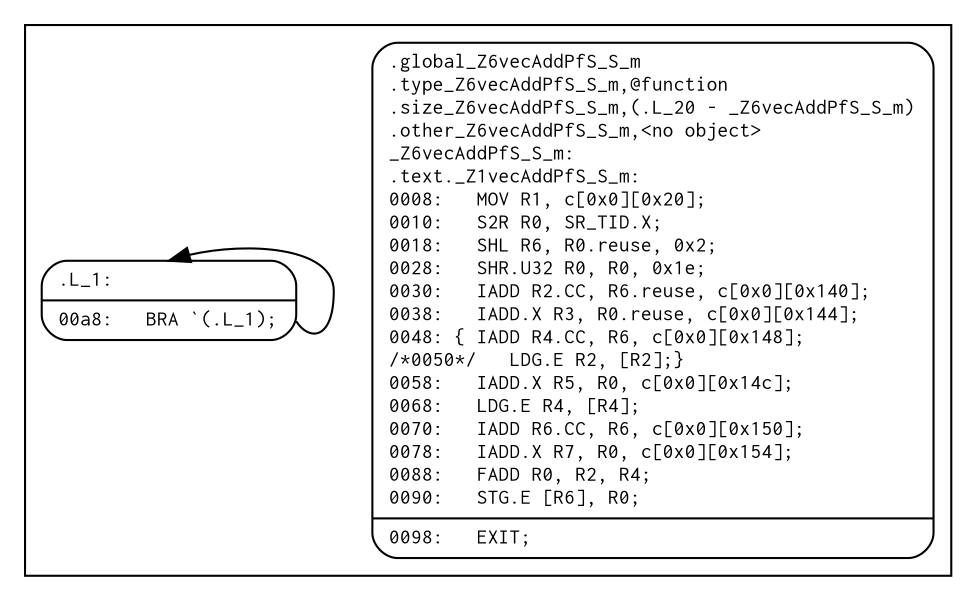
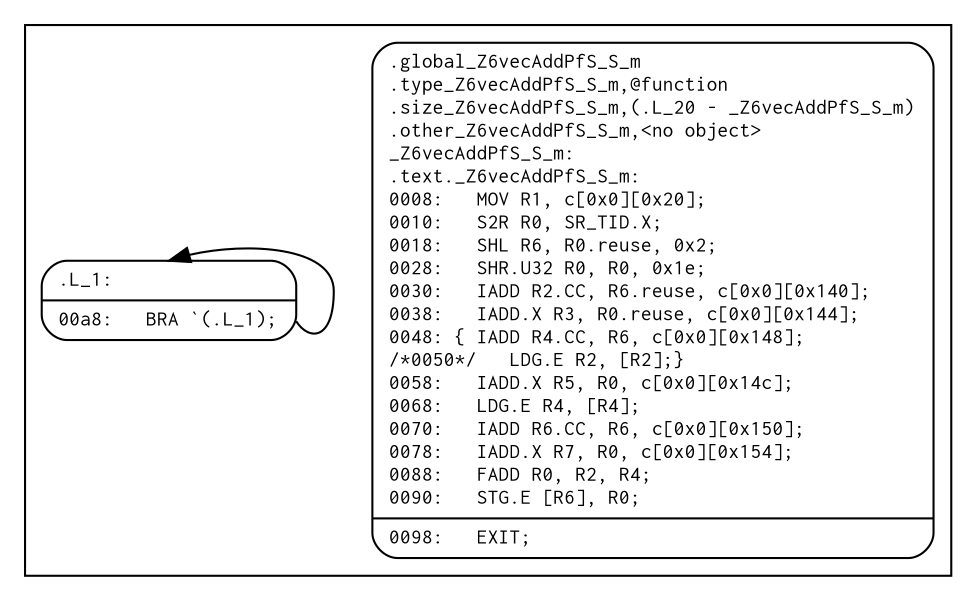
(515, 176) -> (515, 176)
